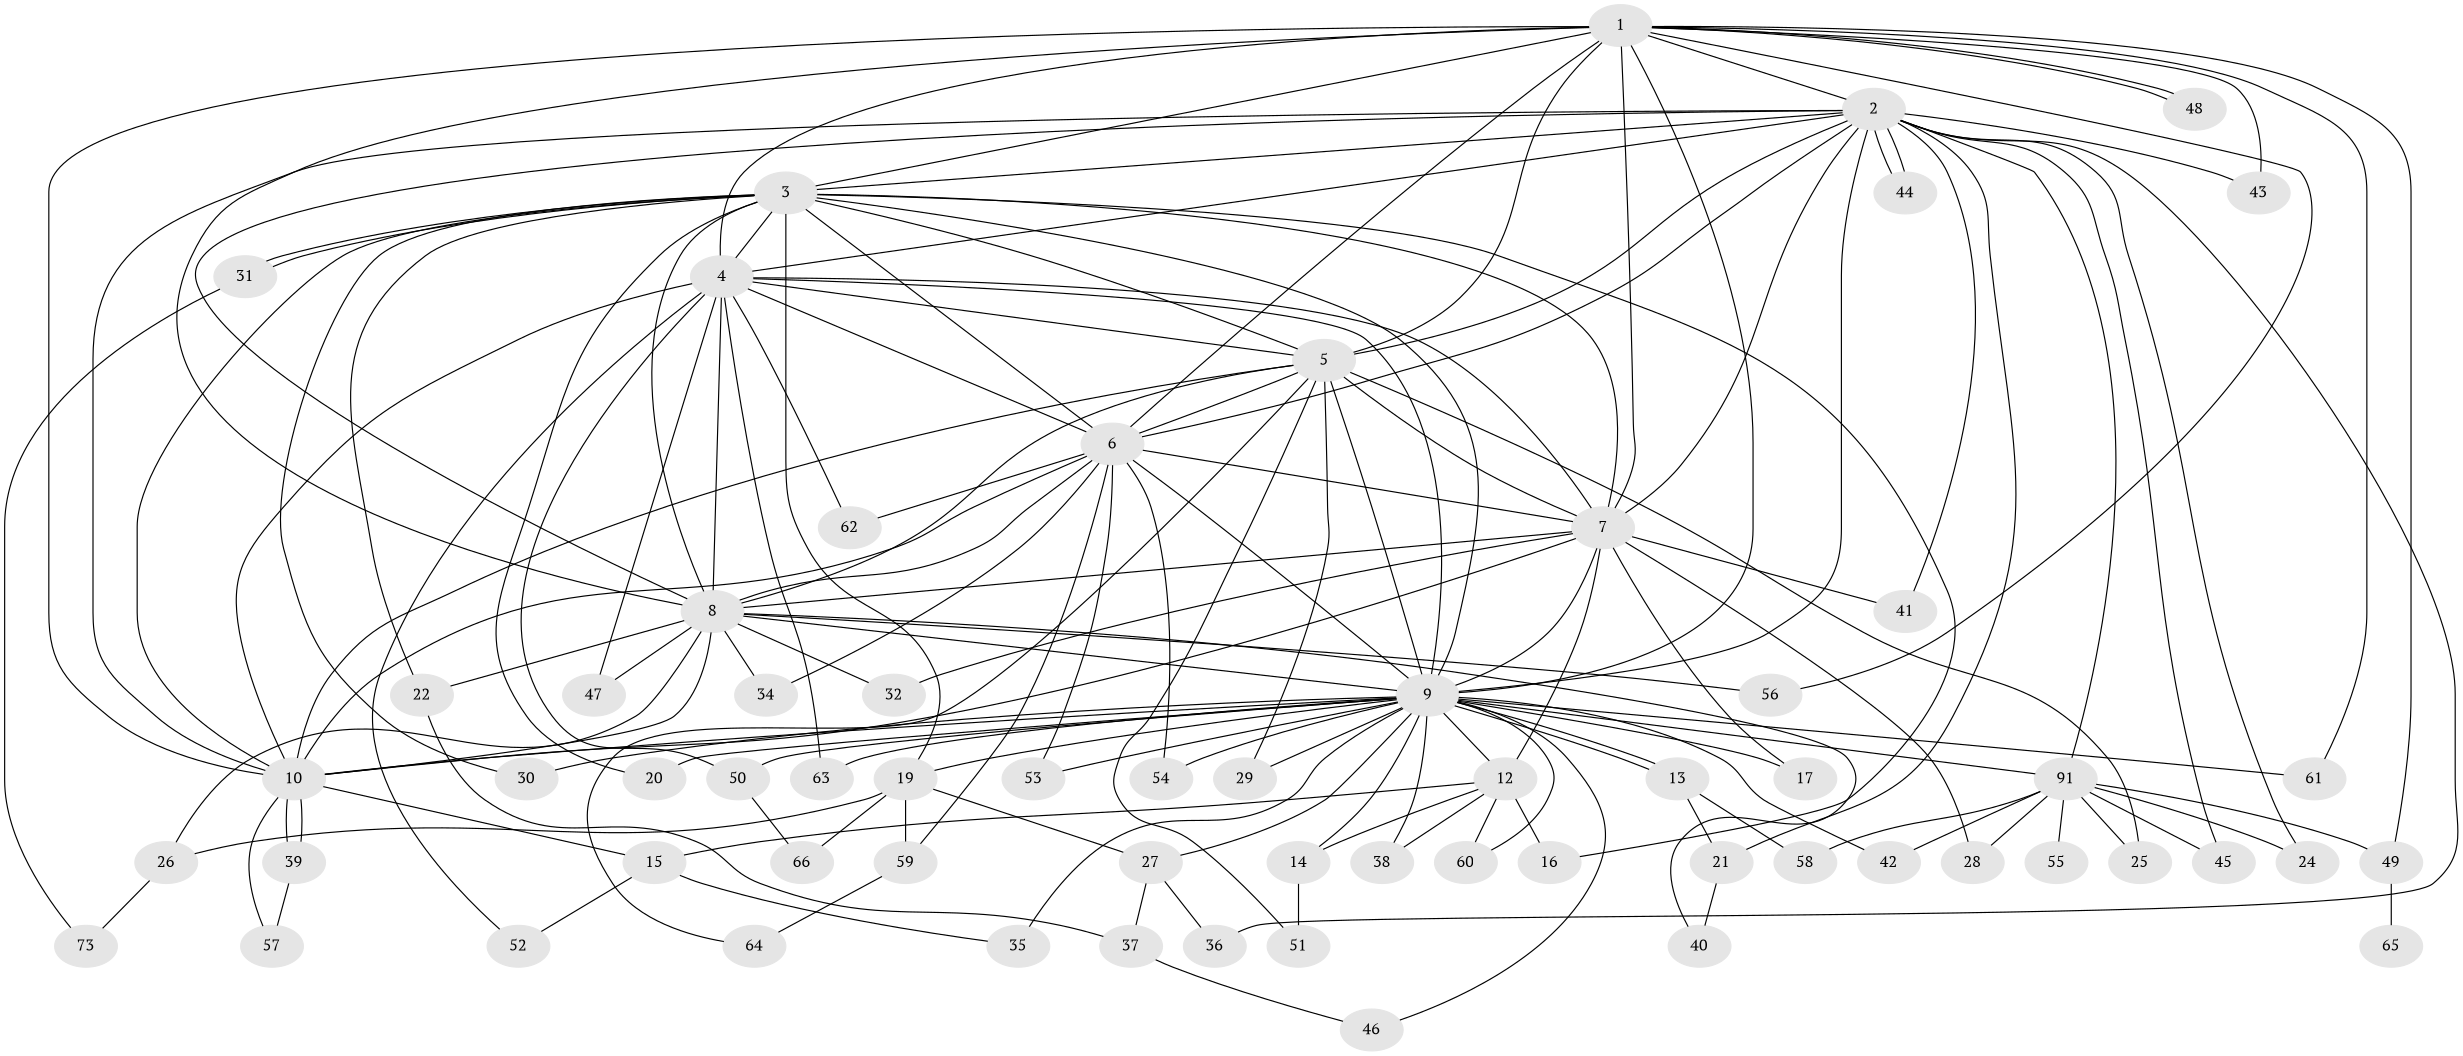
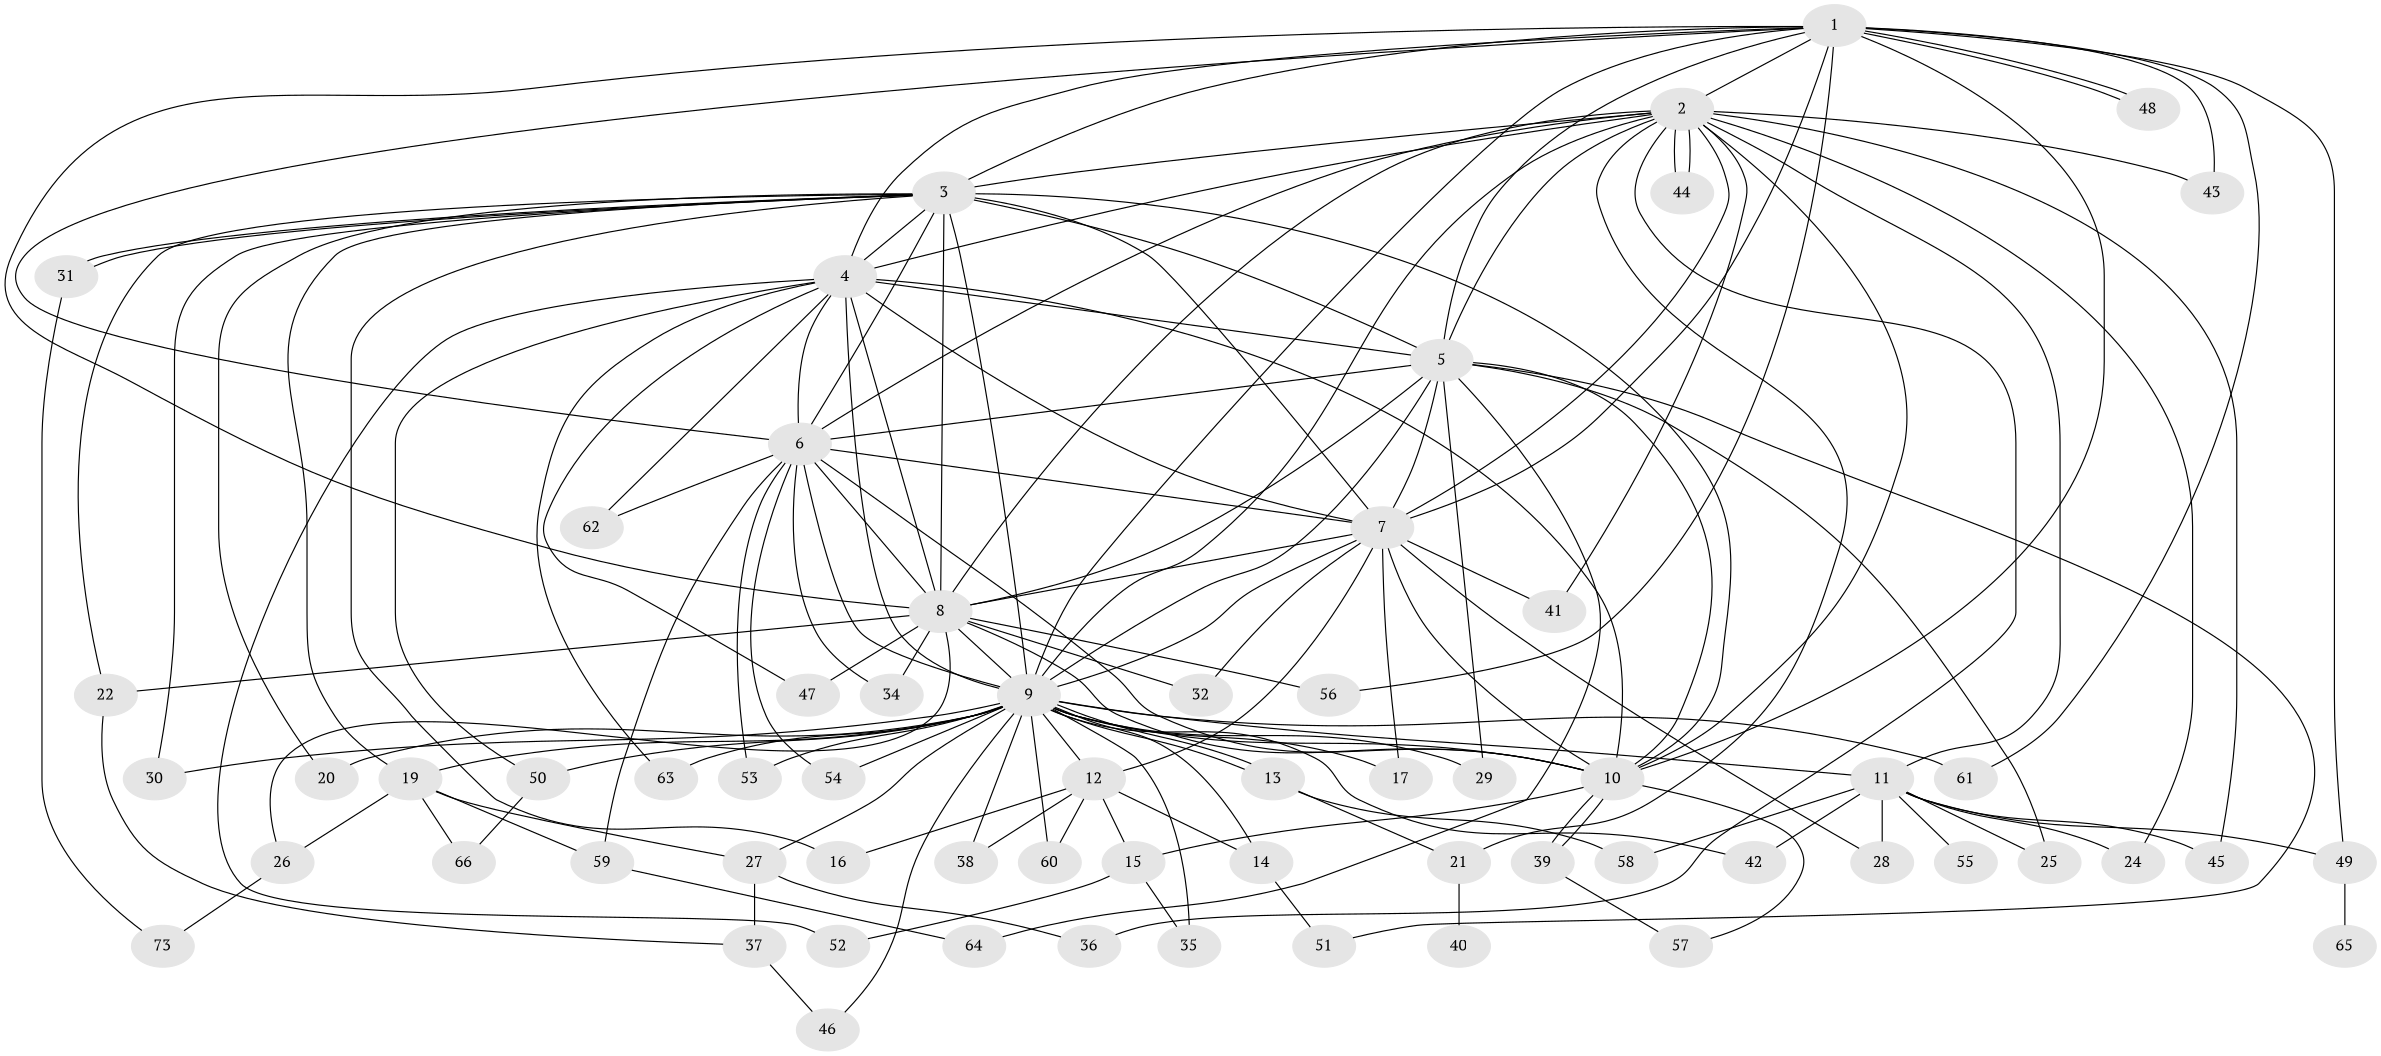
(1459, 673) -> none
(2066, 779) -> (1882, 779)
